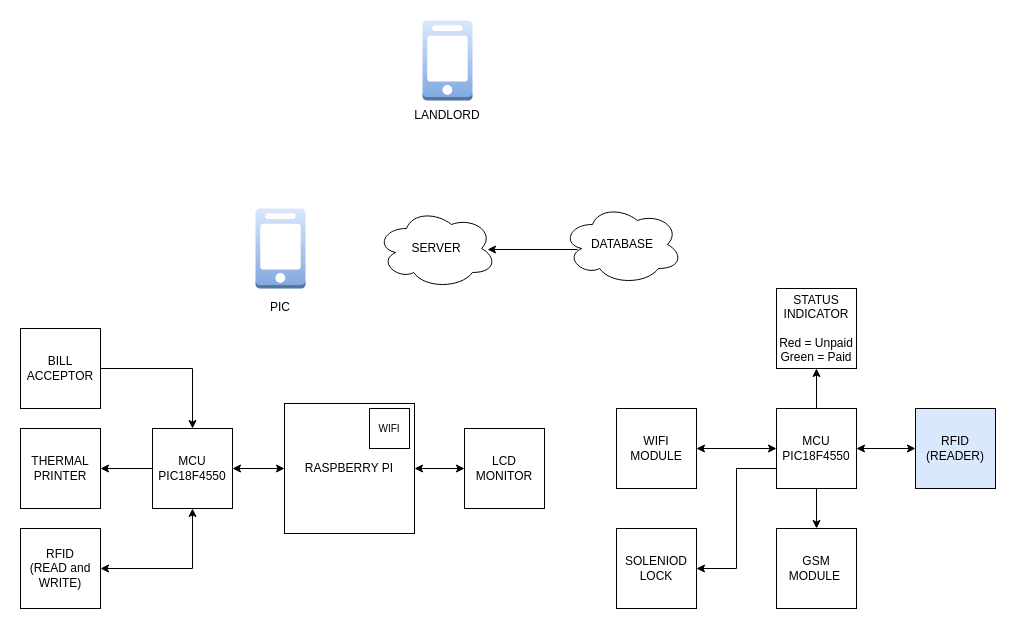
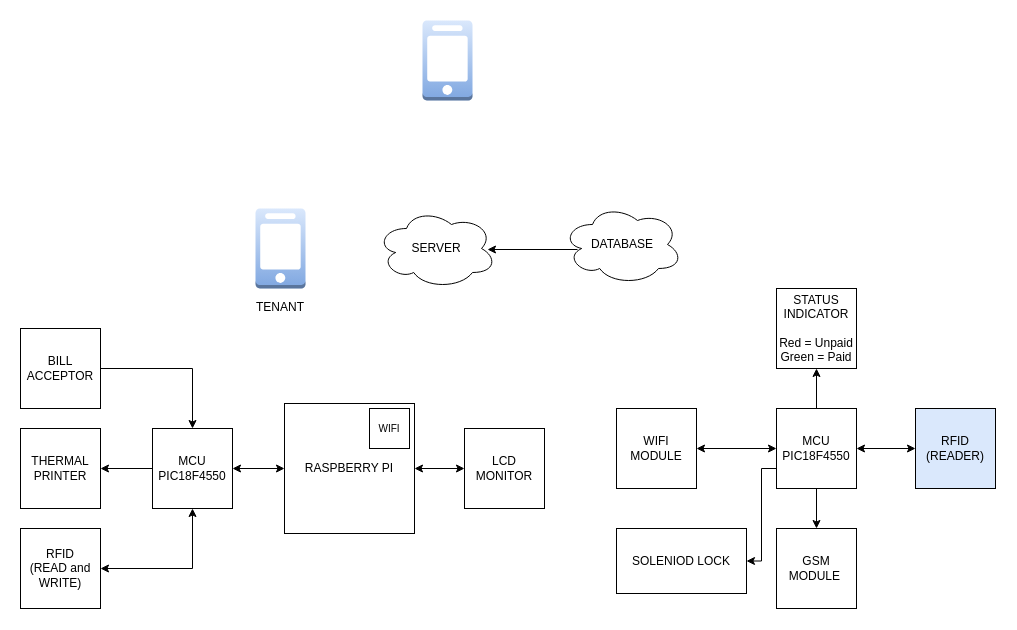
(448, 116) -> none
(281, 308) -> (281, 308)
(657, 569) -> (682, 561)
